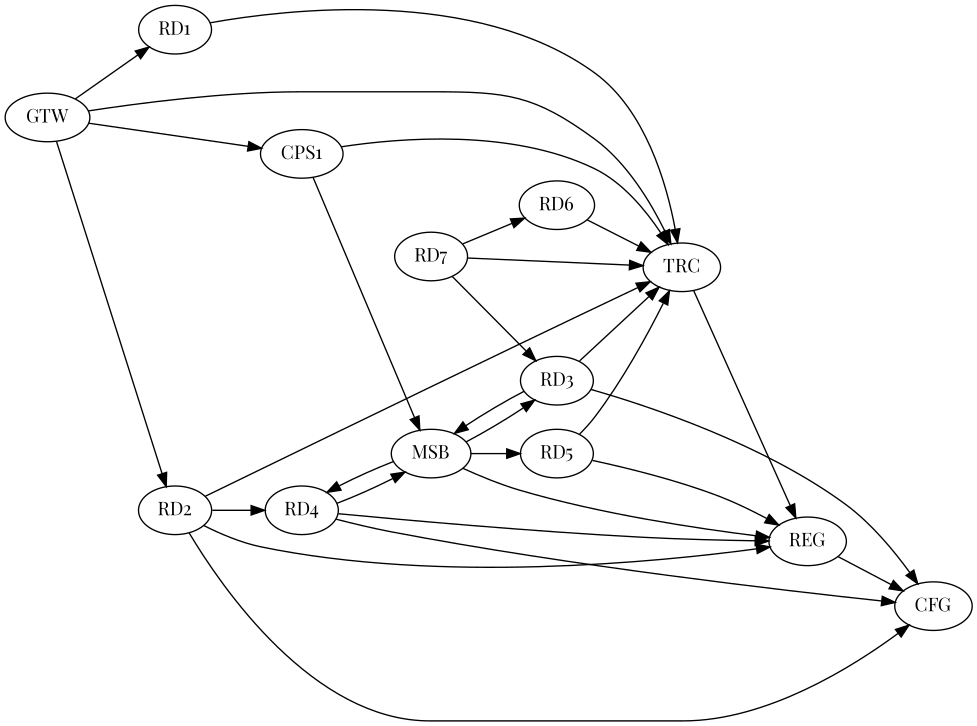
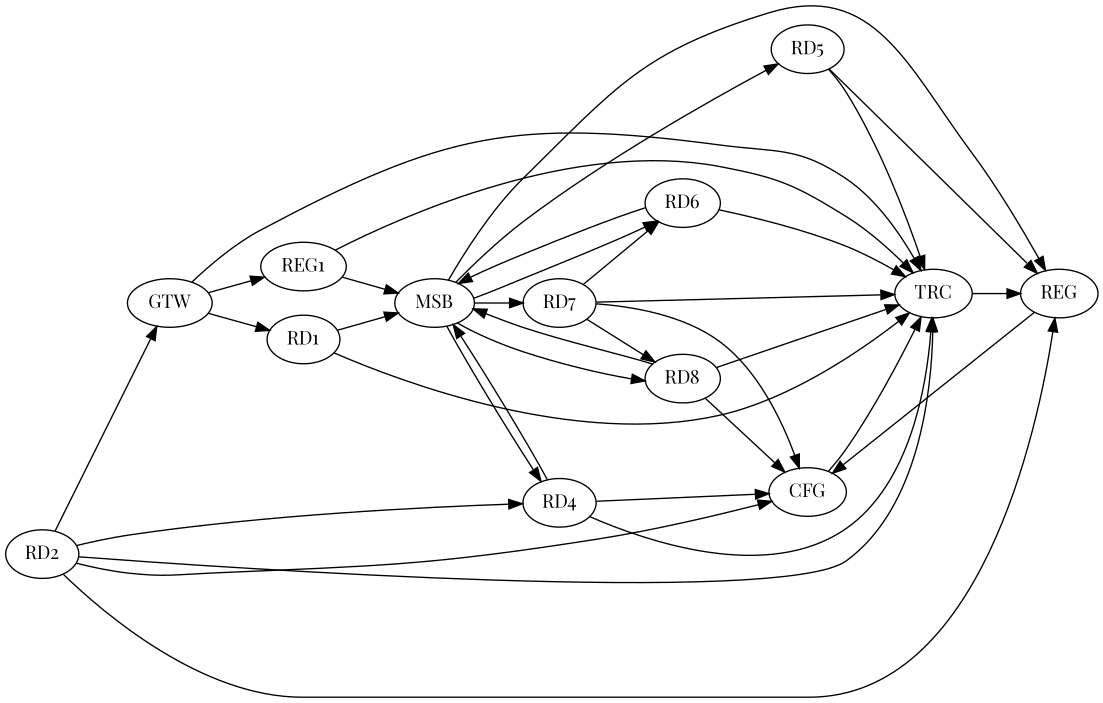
(302, 154) -> (304, 267)
none -> (557, 240)
none -> (560, 264)
none -> (492, 303)
(109, 307) -> (103, 435)
none -> (361, 323)
none -> (722, 344)
(557, 381) -> (683, 379)
none -> (876, 403)
(547, 531) -> (826, 539)
